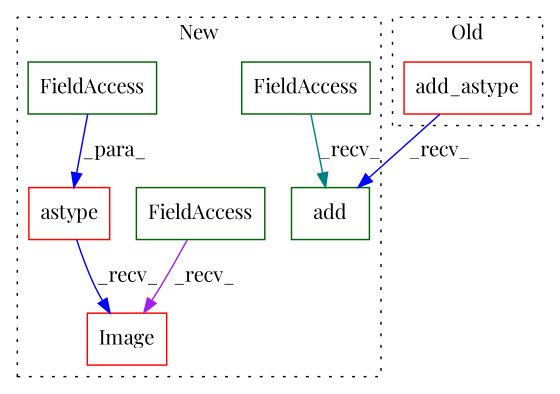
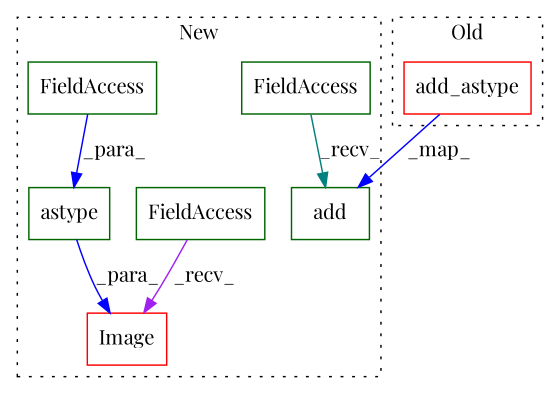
(439, 151) -> (439, 151)
(69, 214) -> (69, 214)
(128, 276) -> (128, 276)
